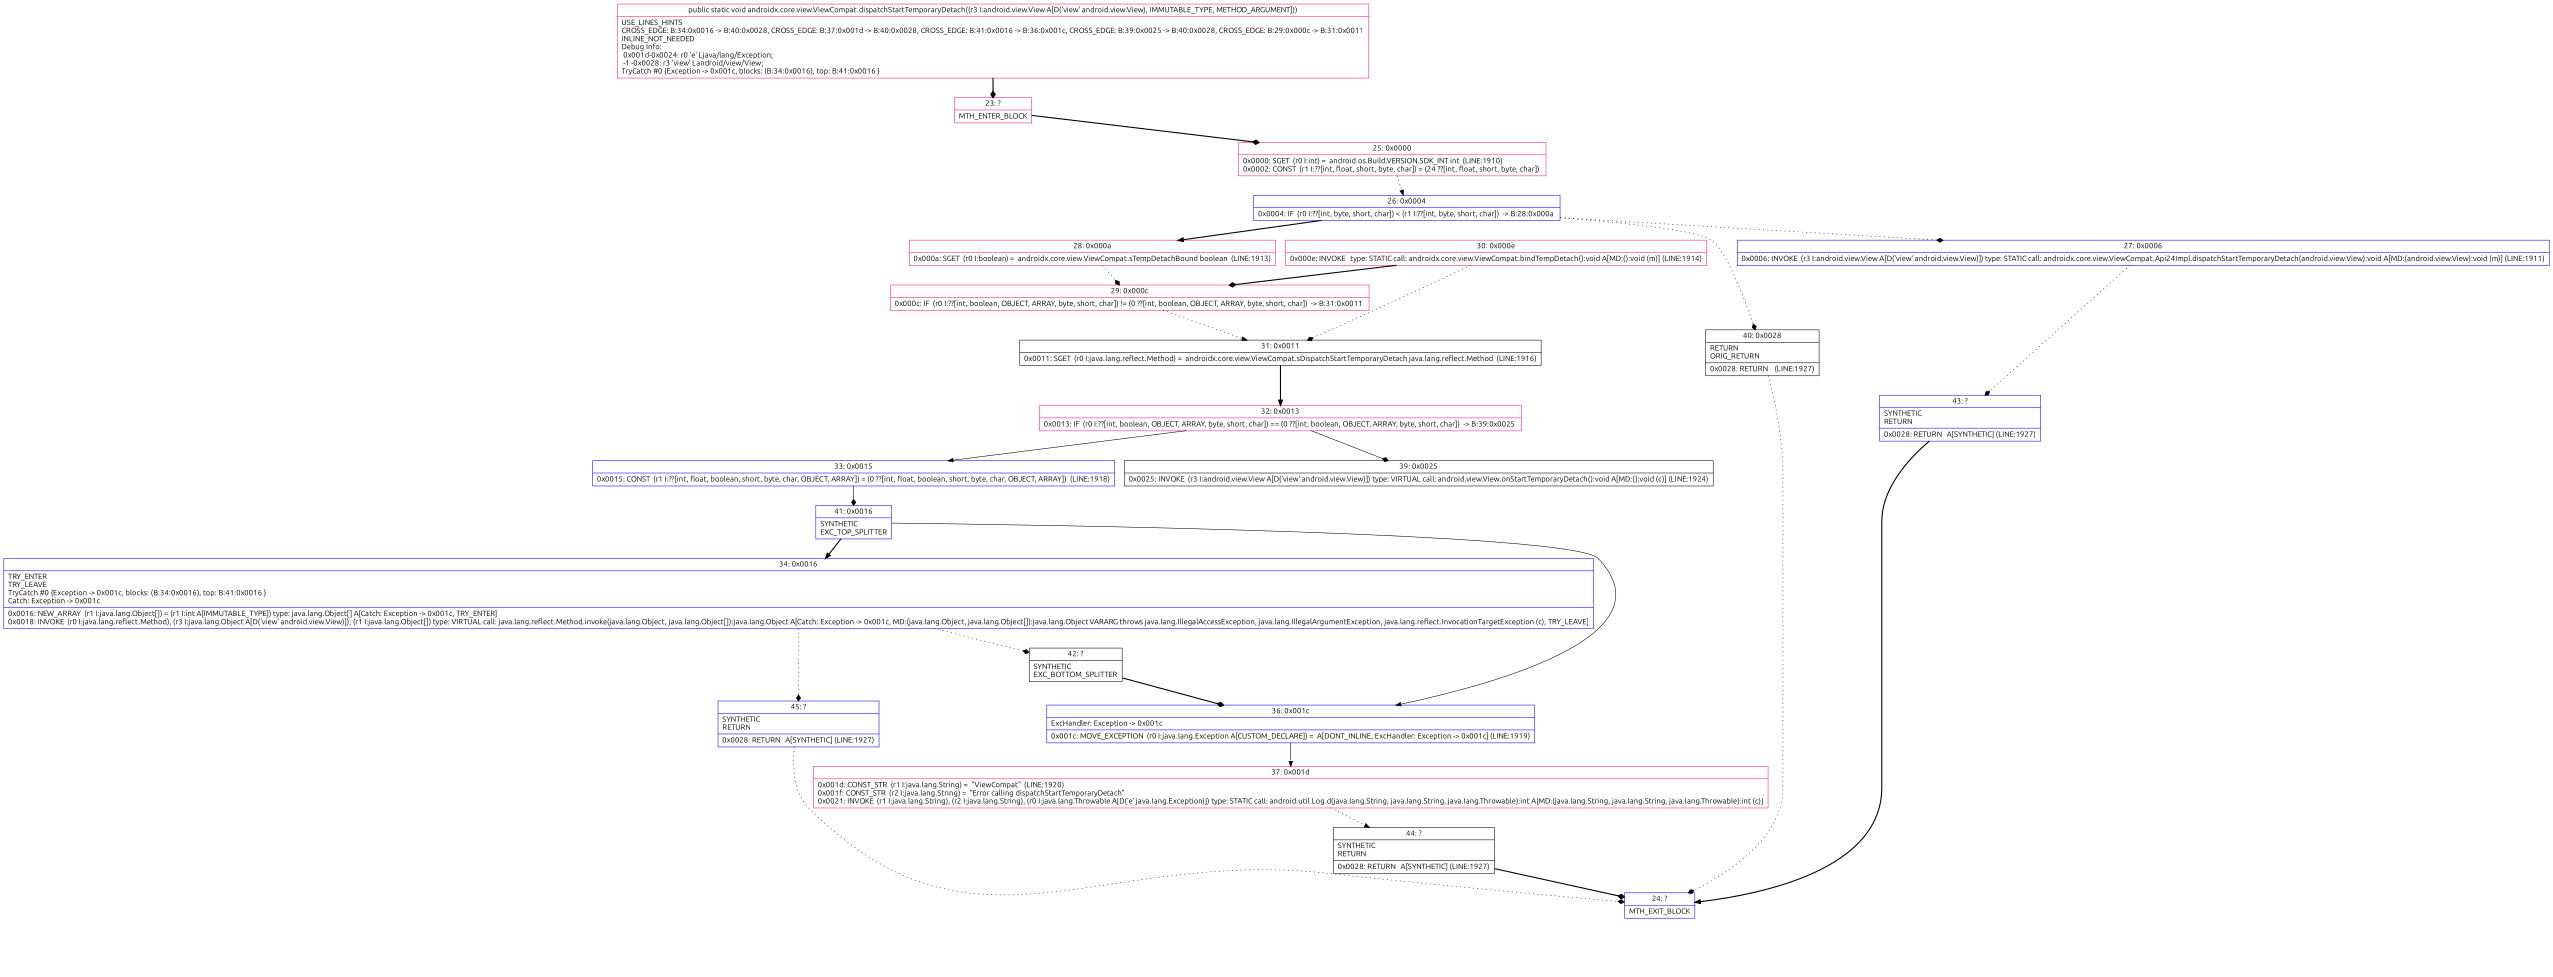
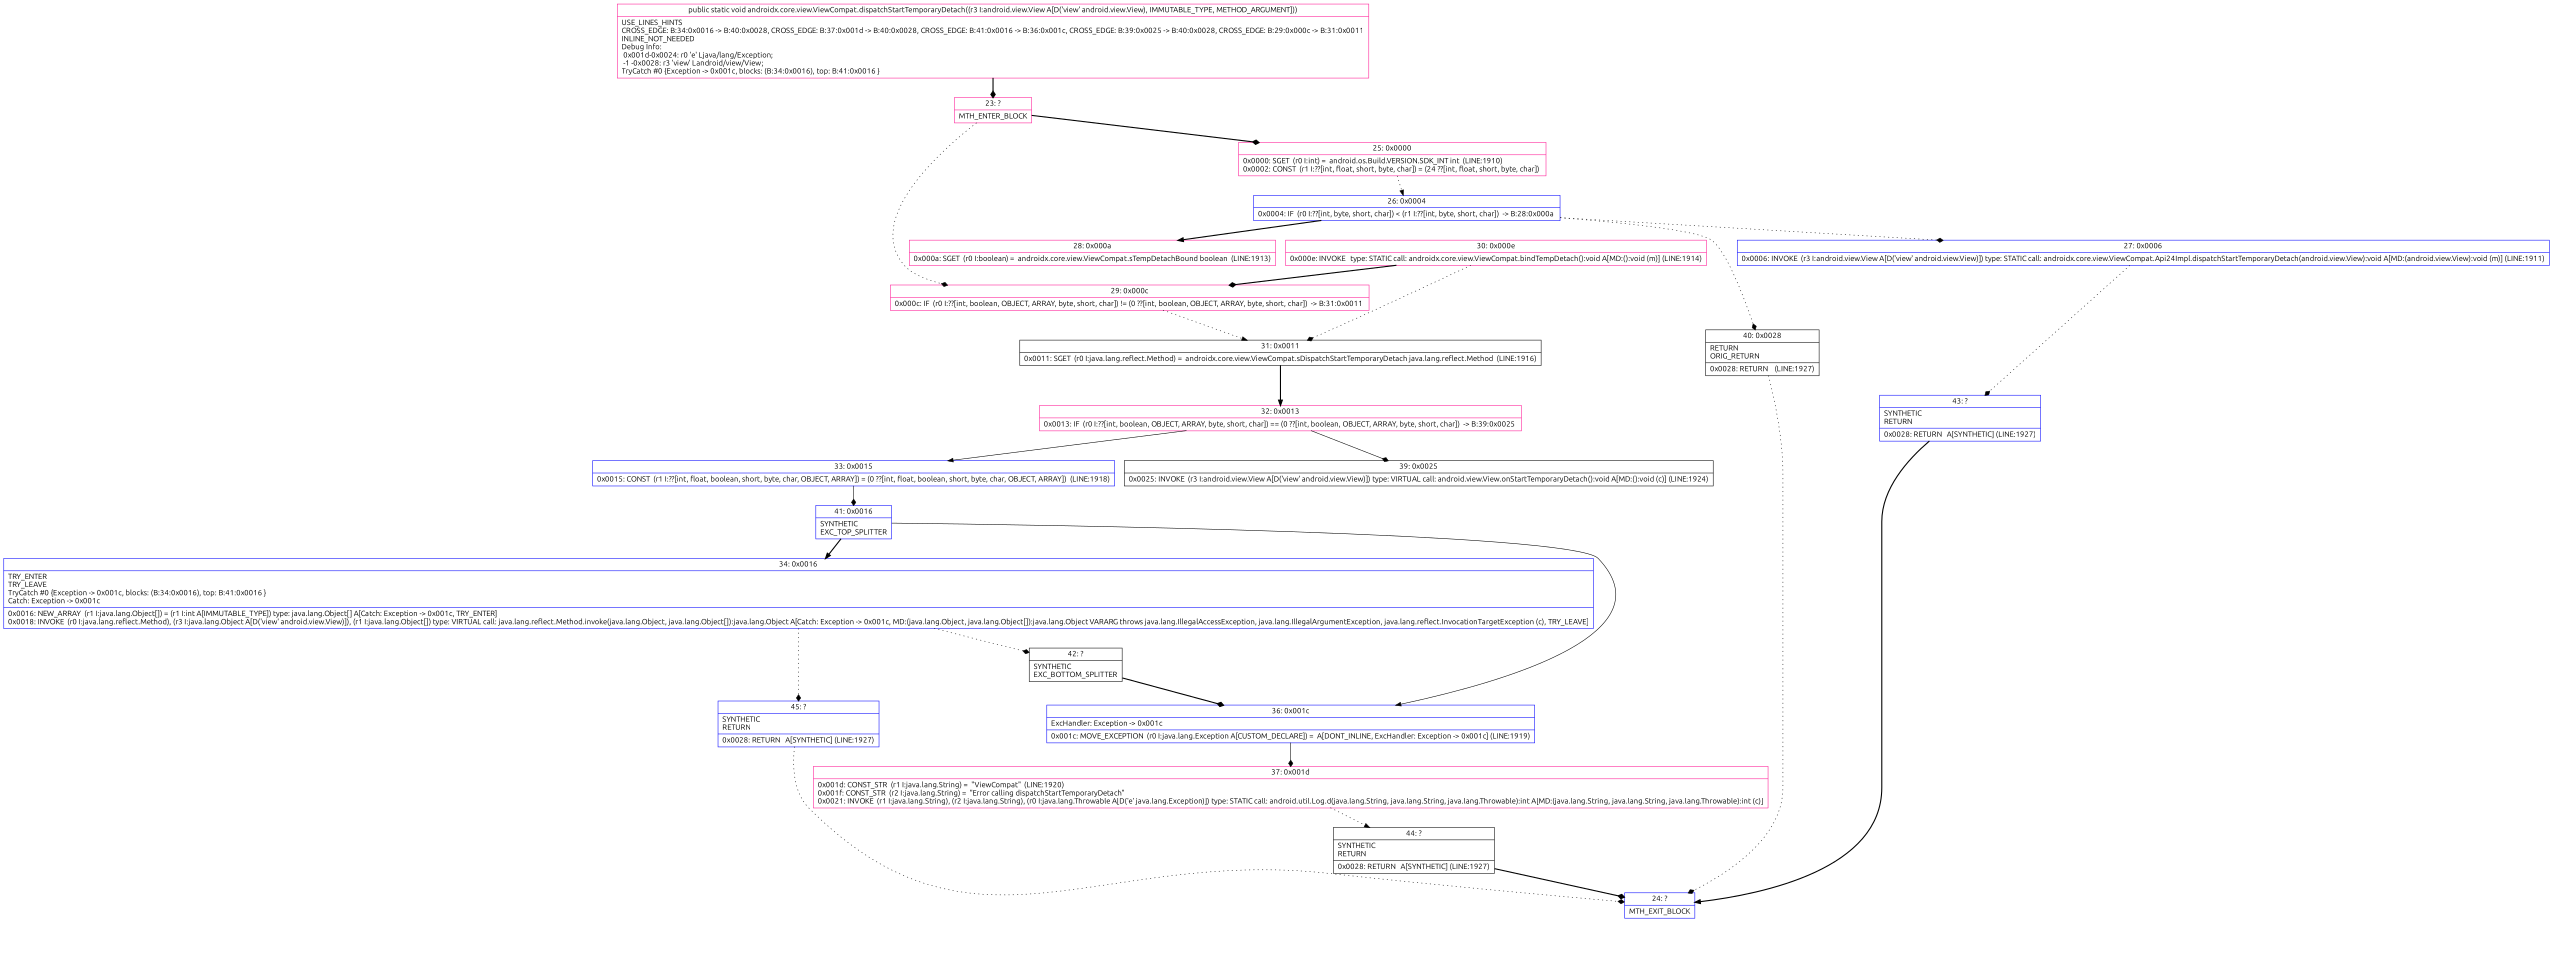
(1109, 273) -> (903, 202)
(1291, 751) -> (1291, 751)
